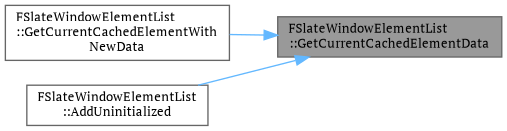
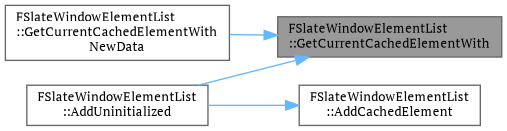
(390, 37) -> (390, 37)
none -> (390, 105)
